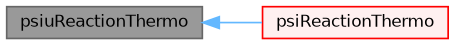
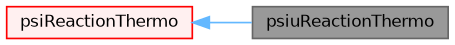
(241, 23) -> (231, 23)
